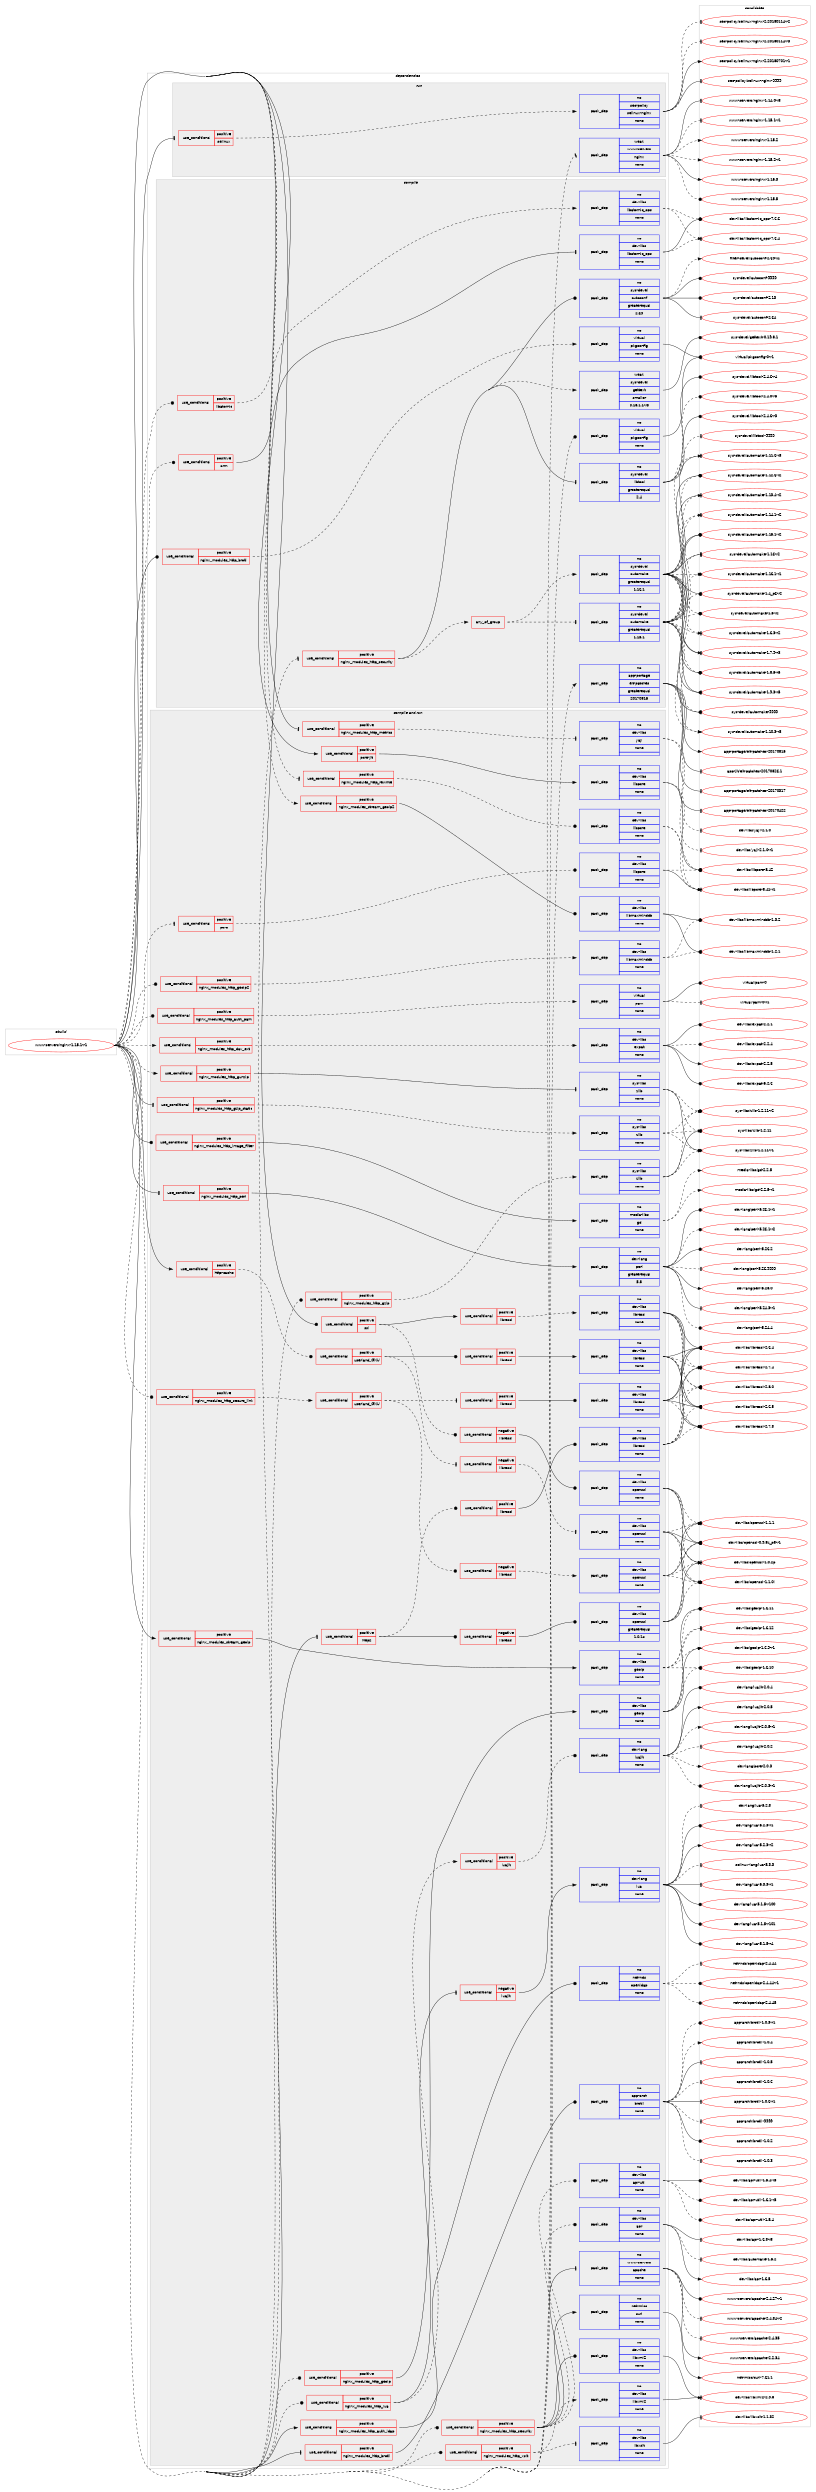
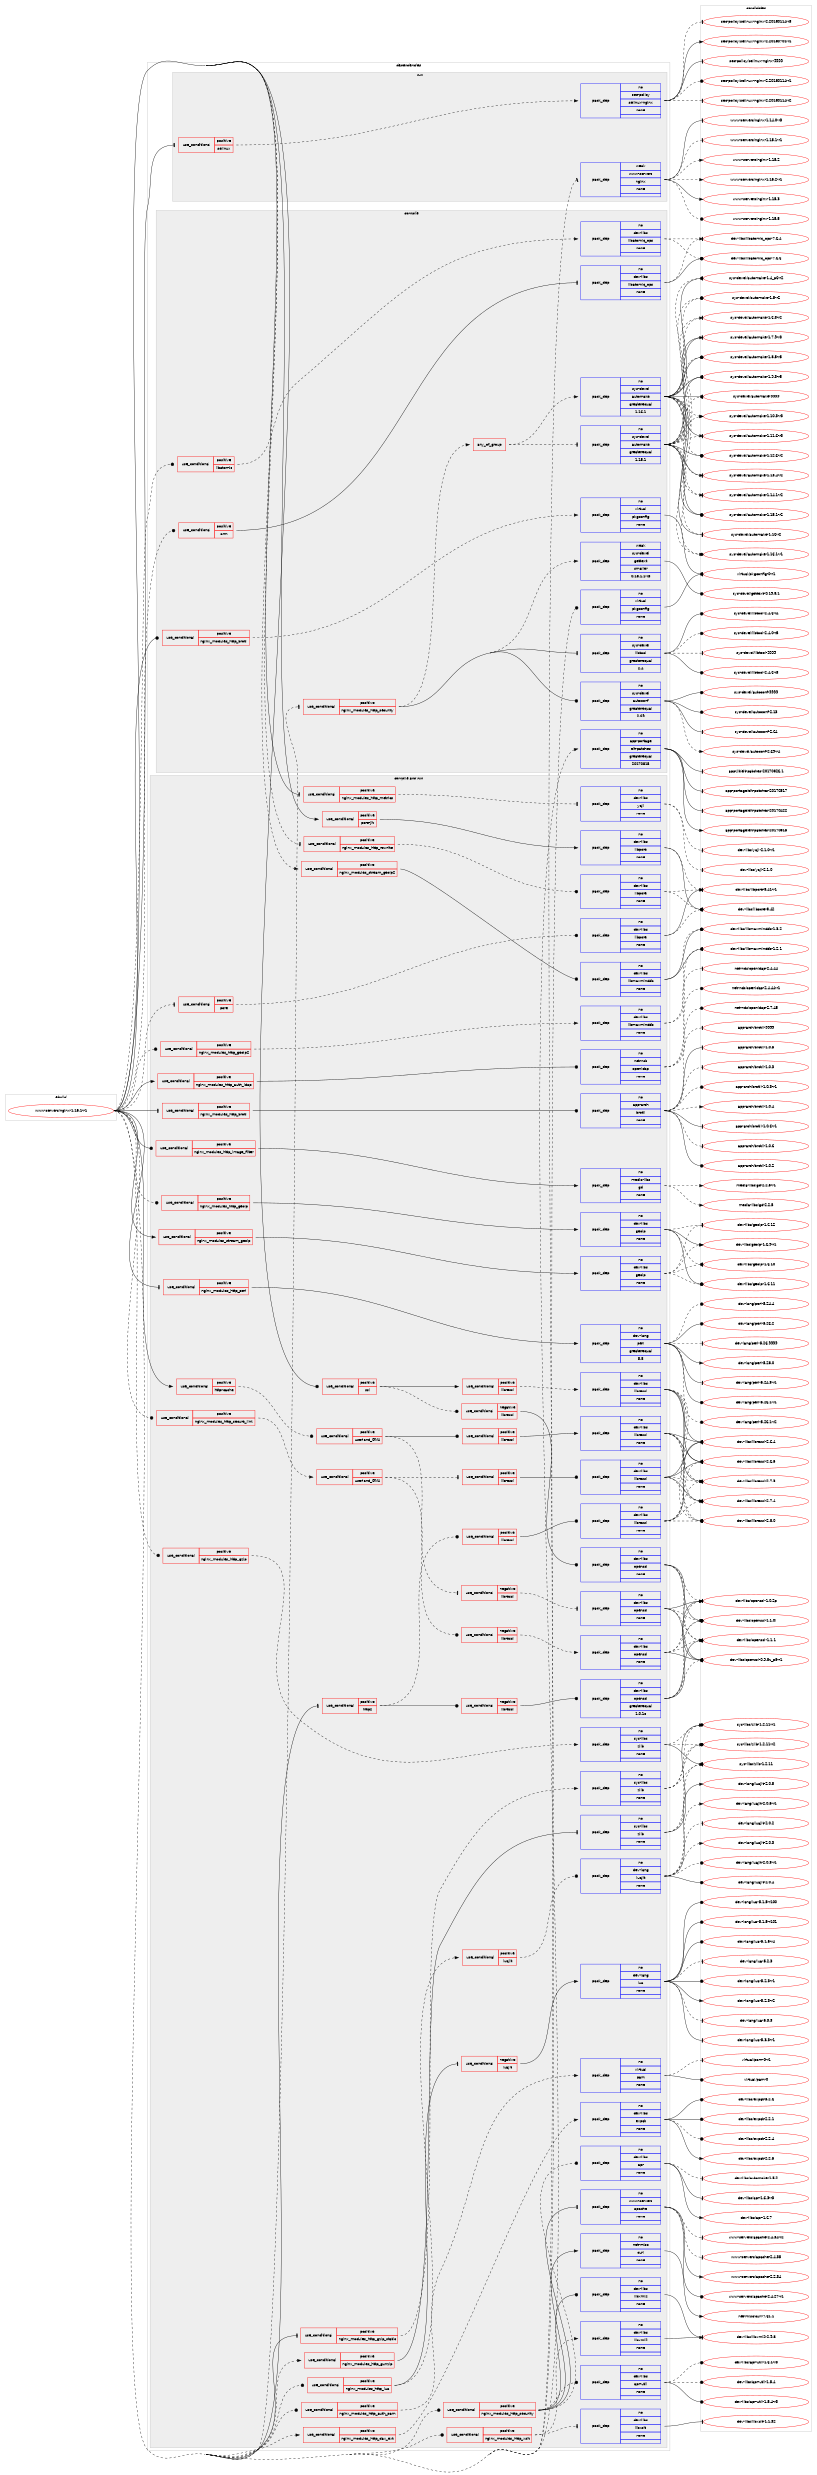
none -> (756, 81)
(755, 259) -> (756, 752)
(755, 1766) -> (756, 1843)
(755, 1865) -> (756, 2021)
(755, 2003) -> (756, 1008)
(755, 2279) -> (756, 2218)
